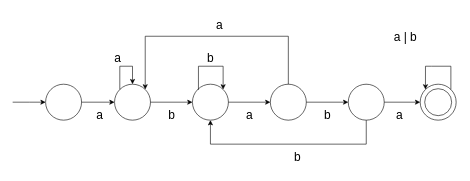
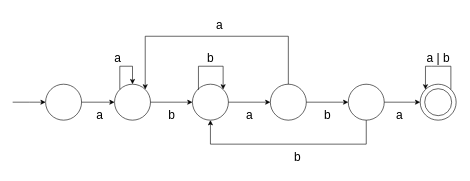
(405, 36) -> (438, 57)
